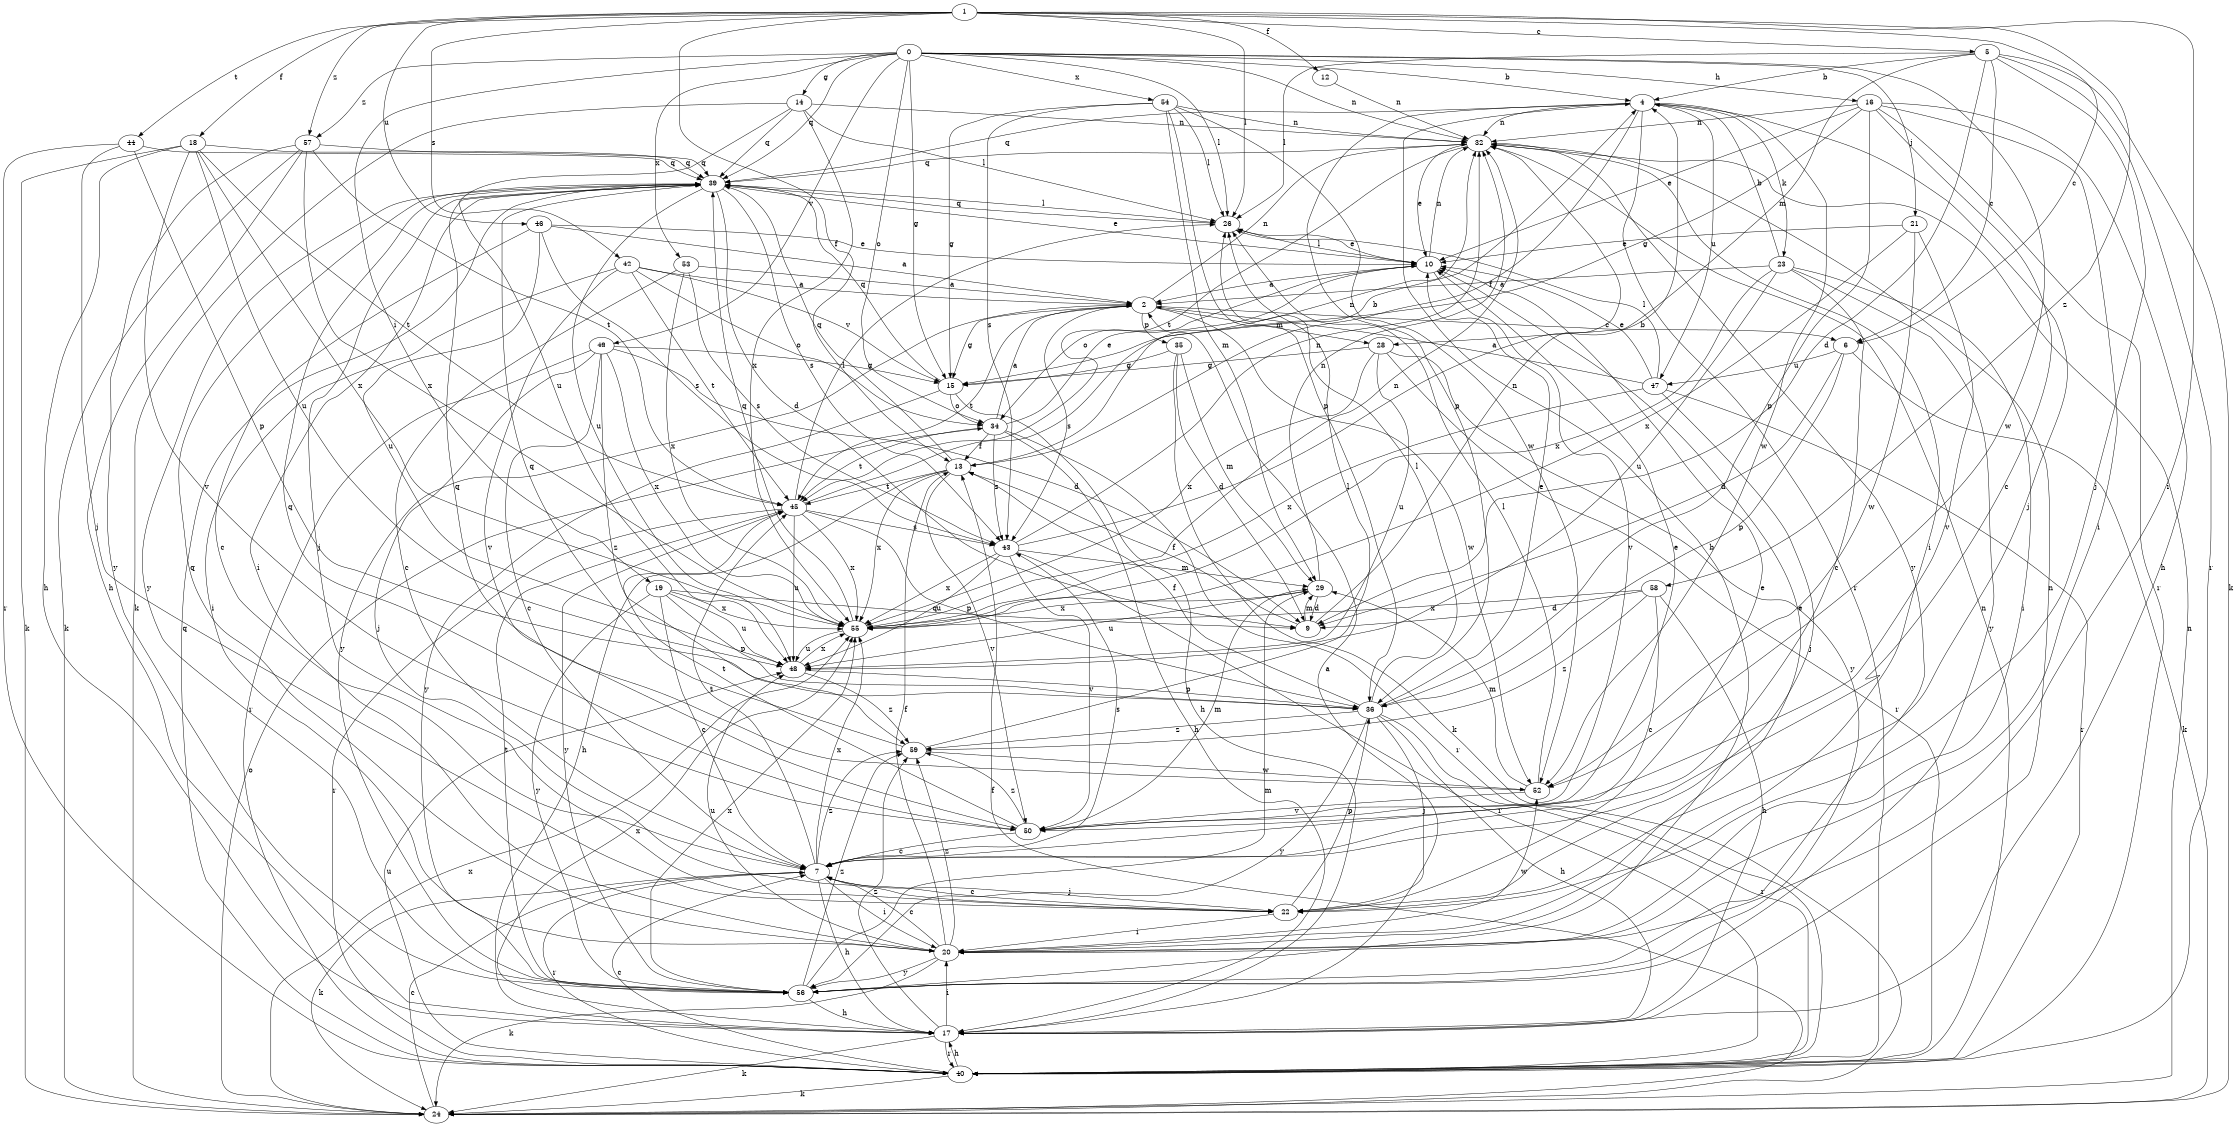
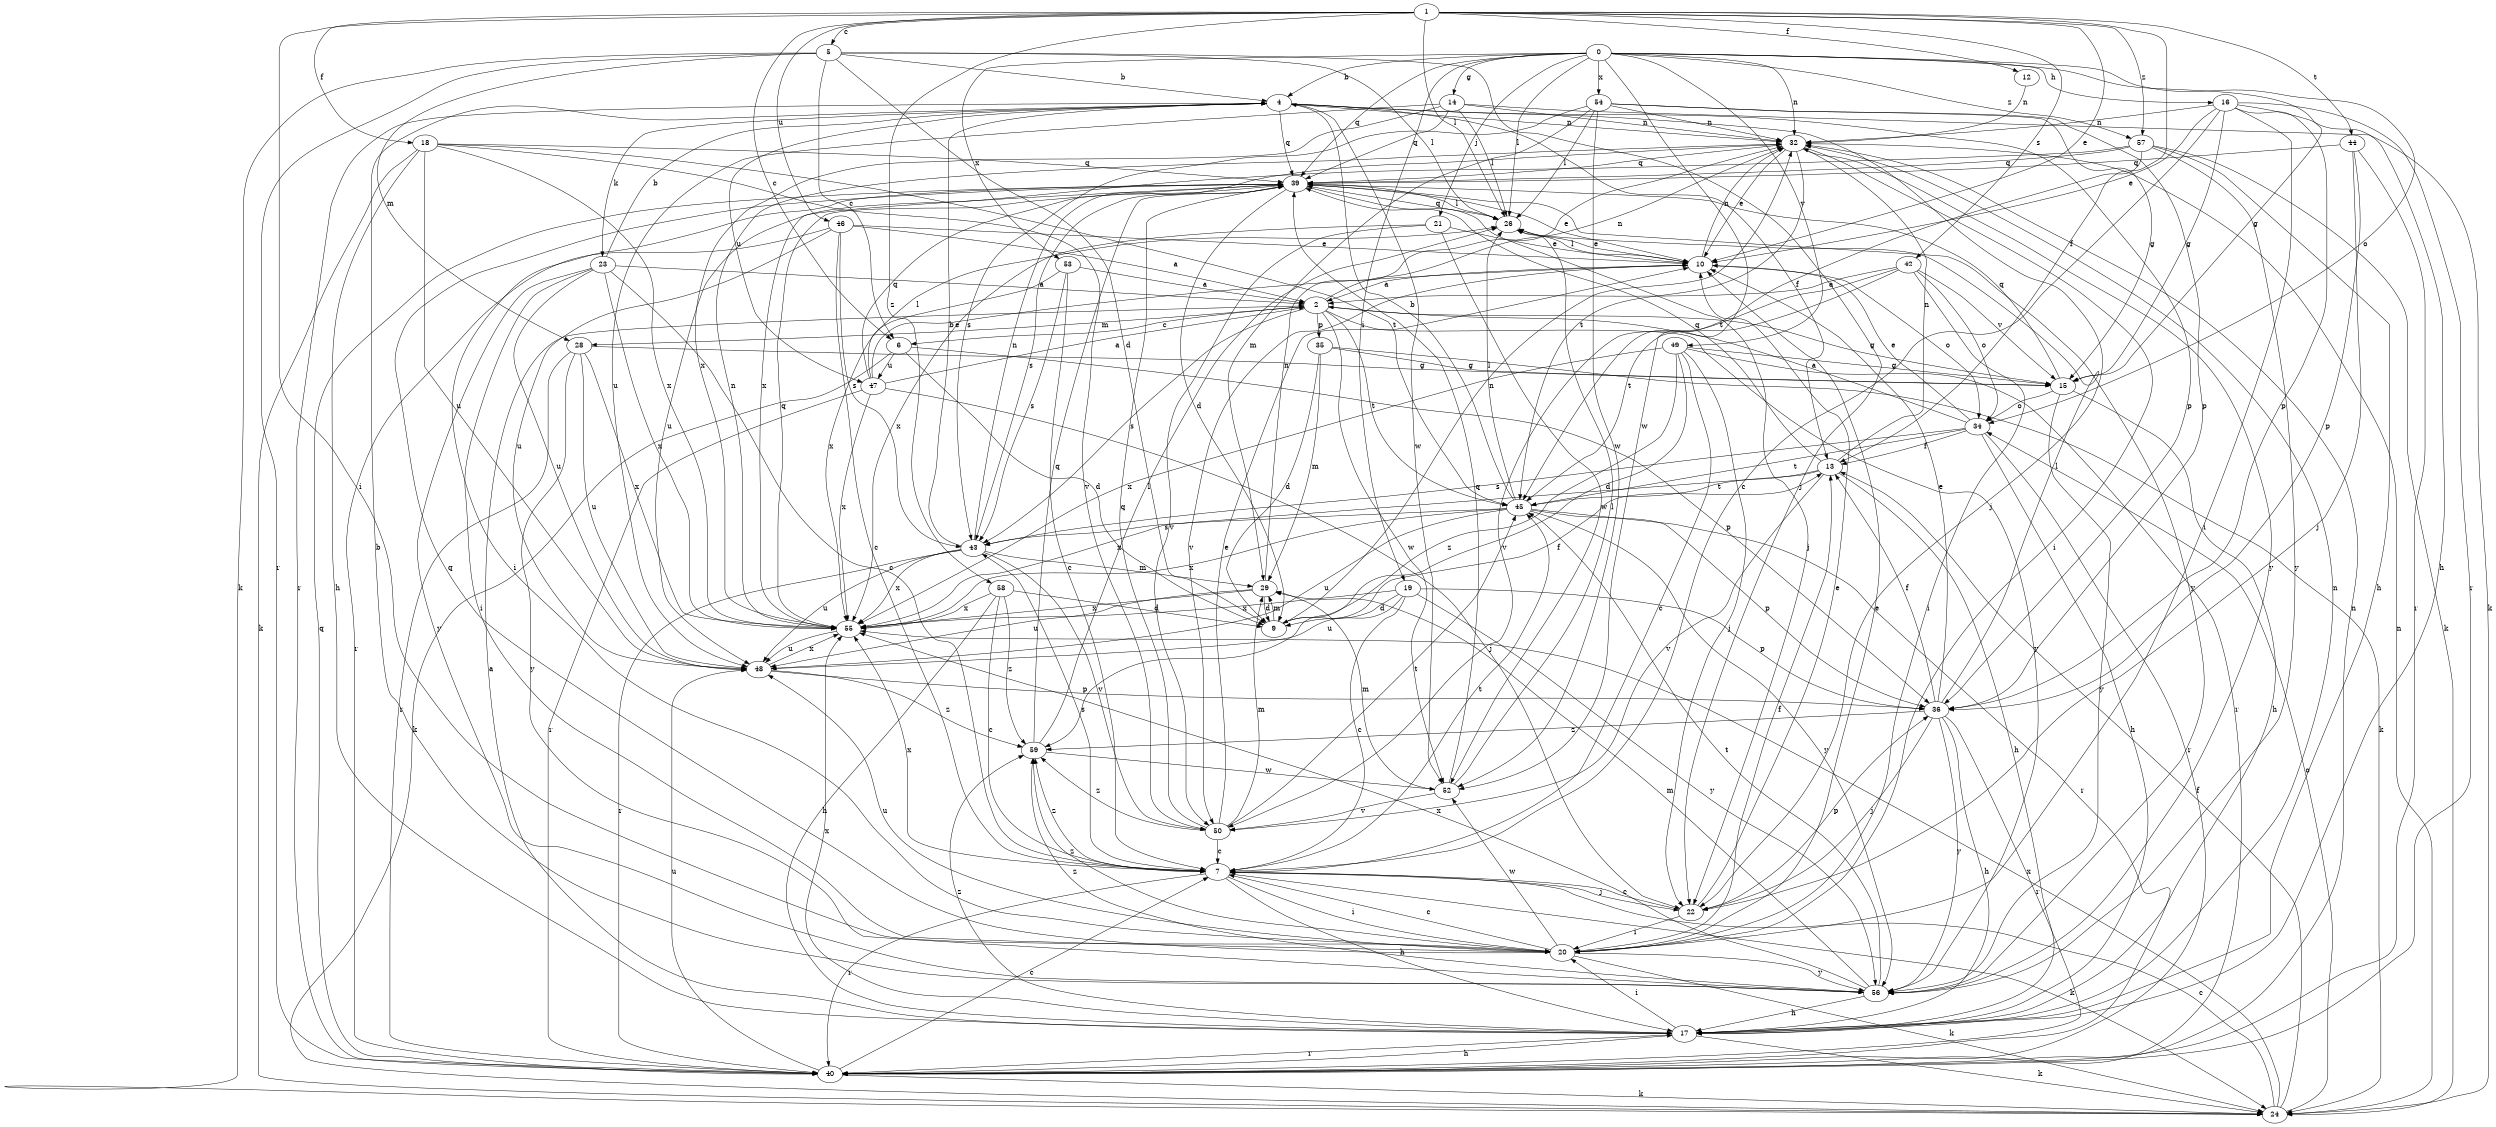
none -> (2071, 27)
none -> (1023, 212)
(935, 609) -> (1382, 609)
none -> (355, 700)
